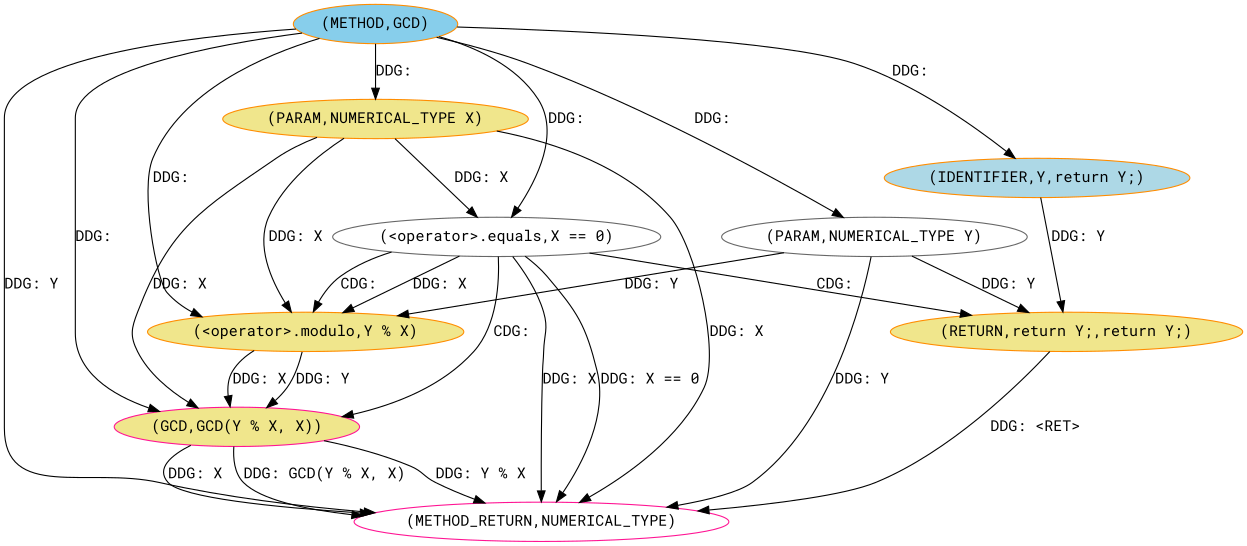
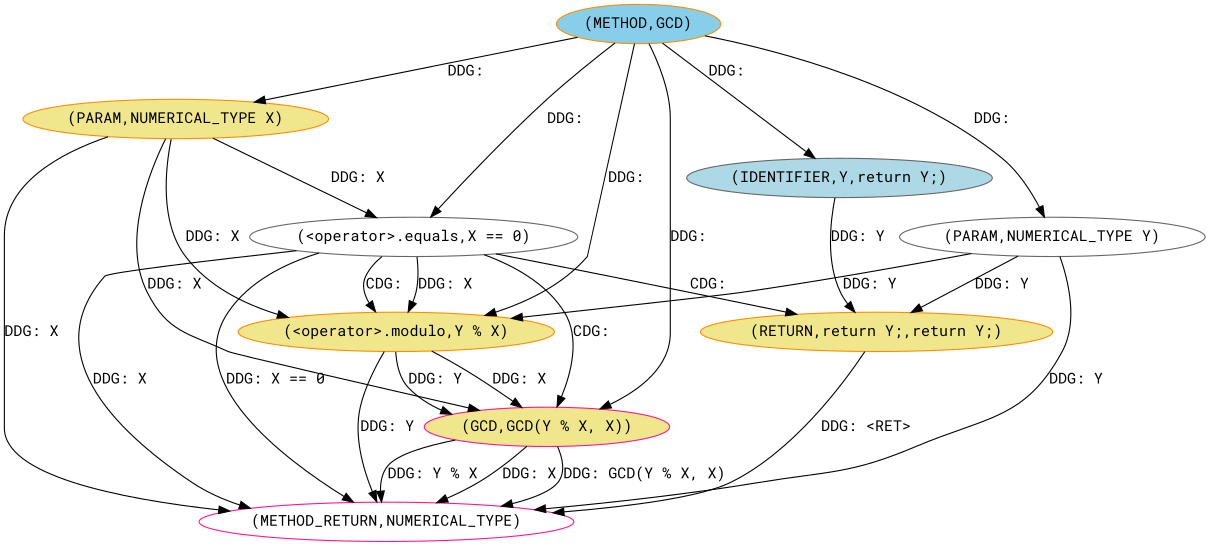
(1037, 178) -> (839, 178)
(4, 309) -> (358, 420)
